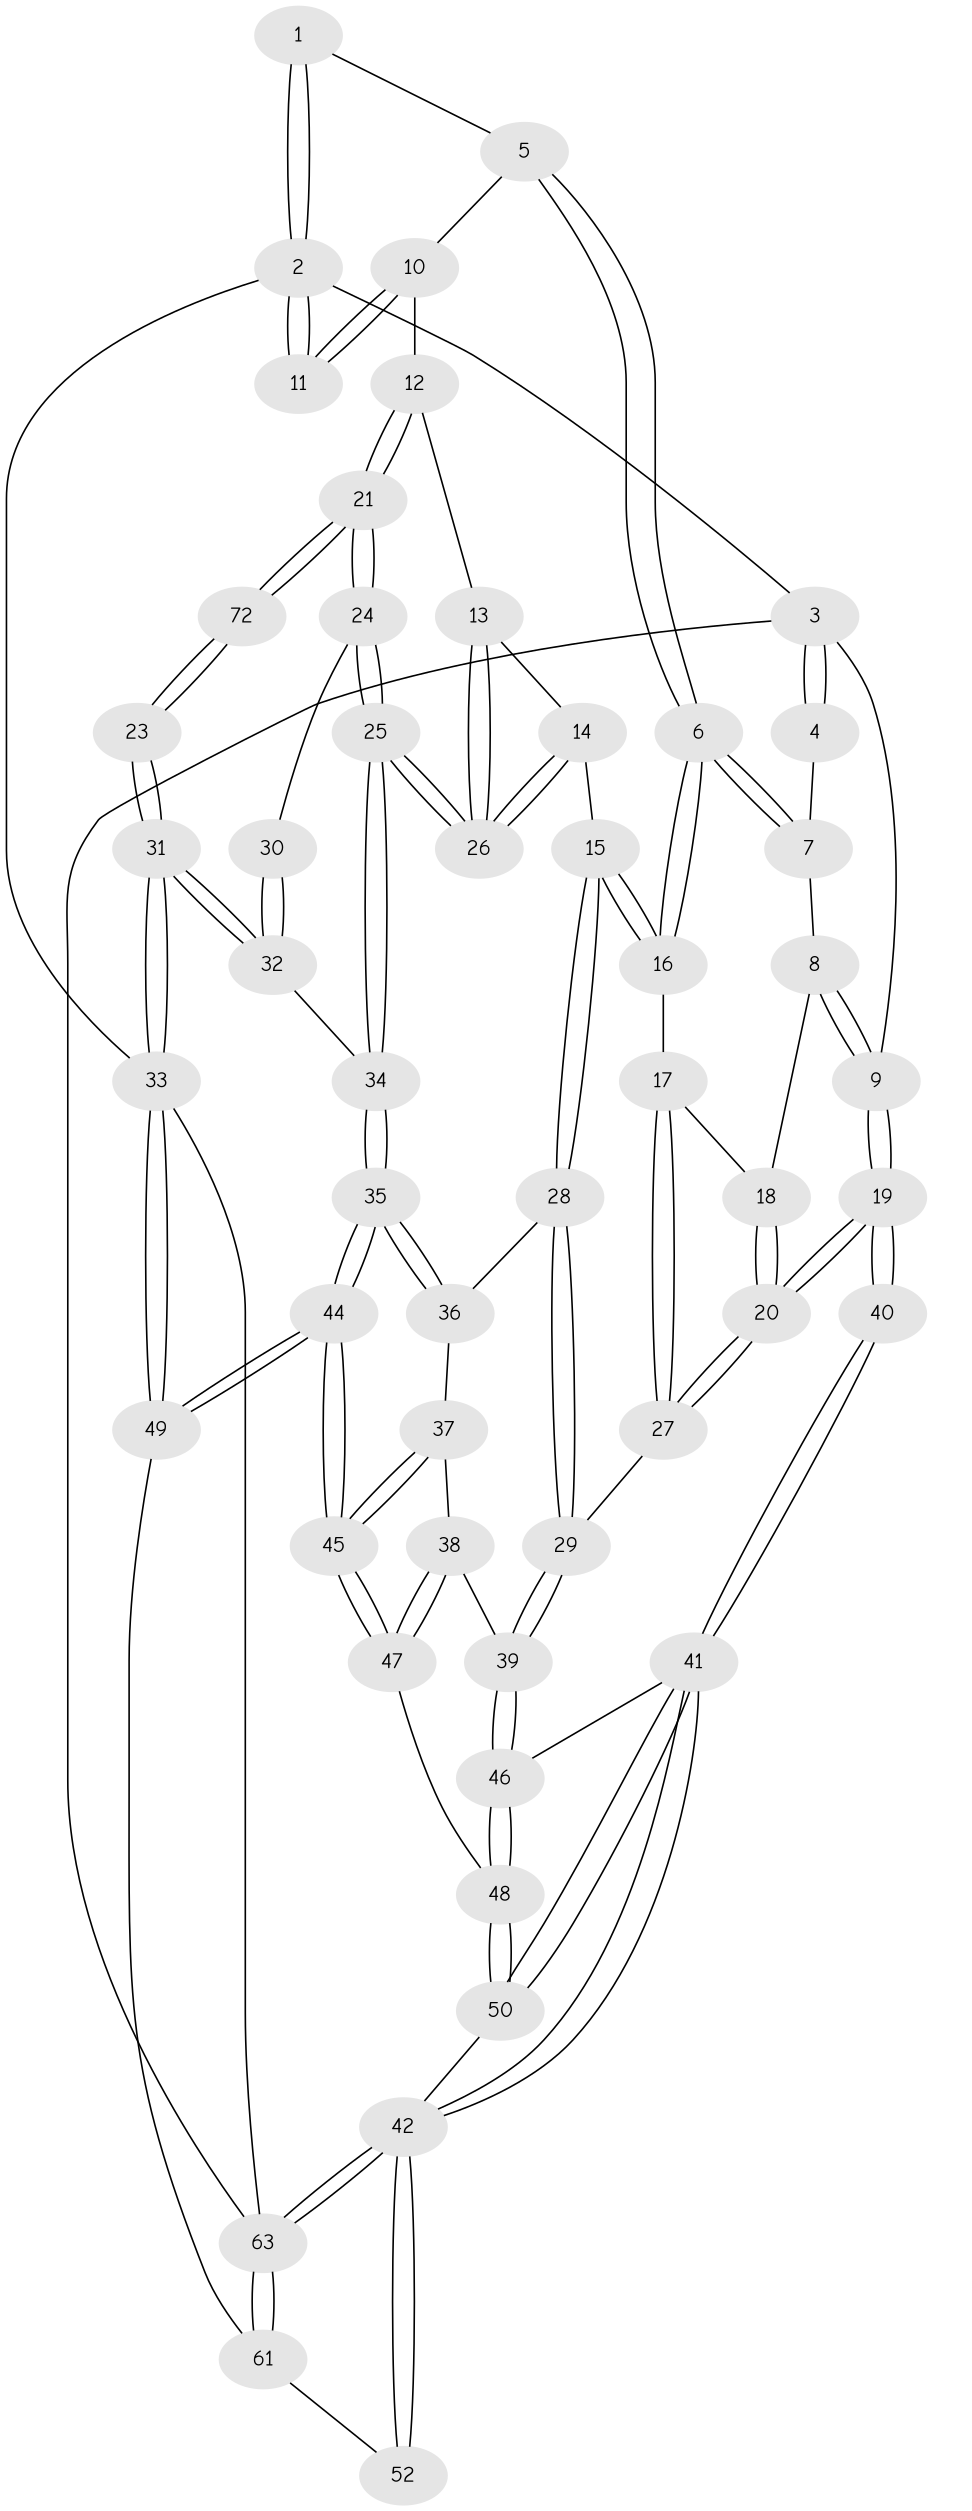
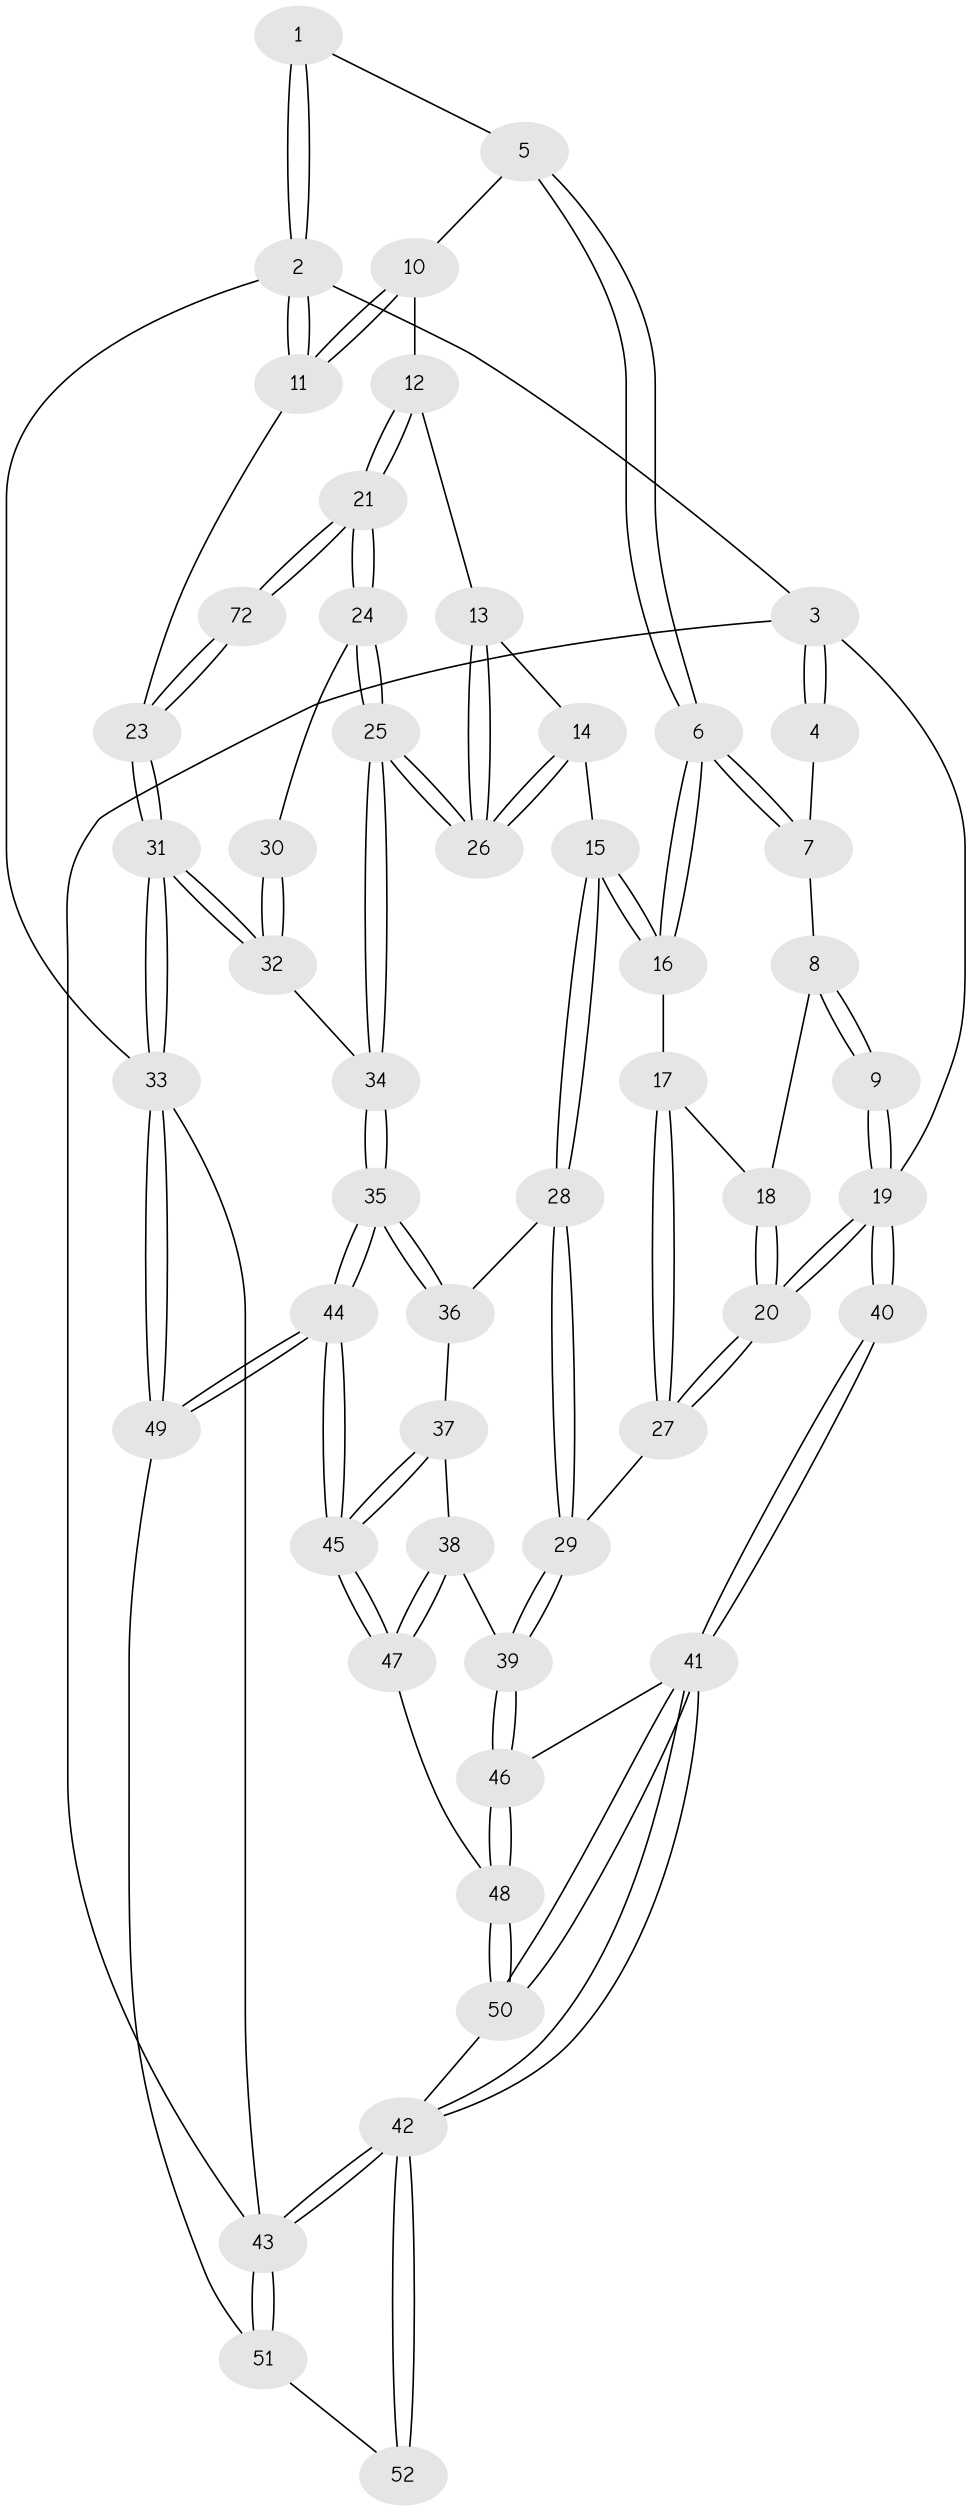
none -> (201, 552)
(895, 842) -> (965, 892)
(263, 2243) -> (263, 2243)
(263, 2360) -> (263, 2360)
